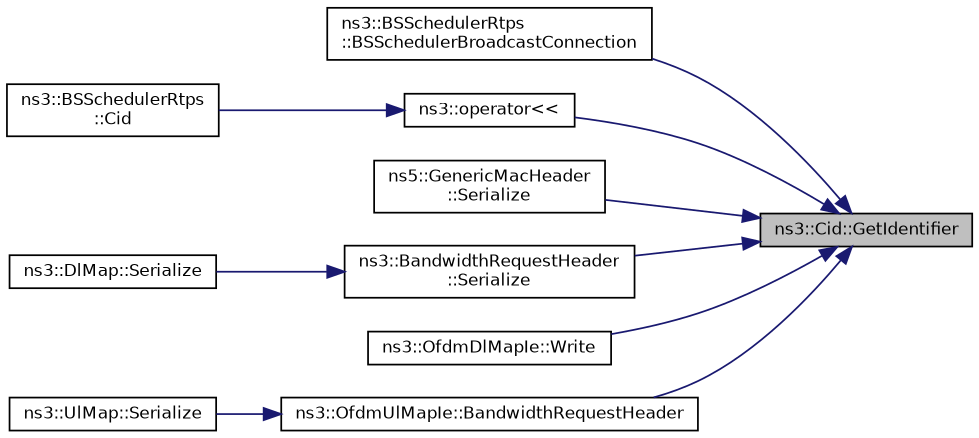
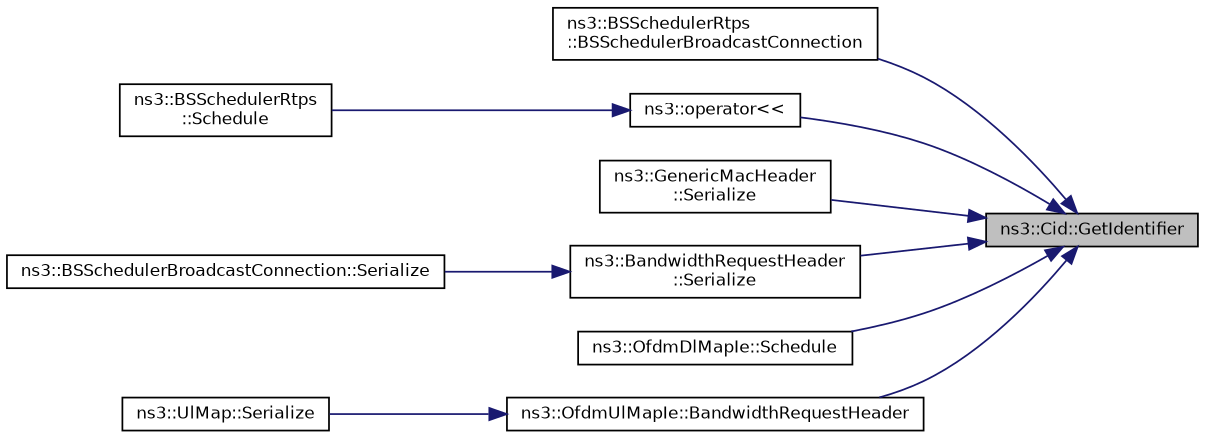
(113, 110) -> (226, 110)
(490, 187) -> (715, 187)
(113, 272) -> (226, 272)
(490, 348) -> (715, 348)
